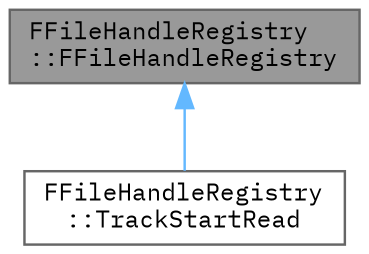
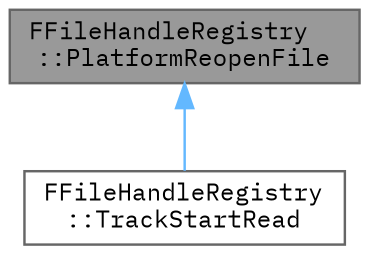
(185, 46) -> (185, 46)
